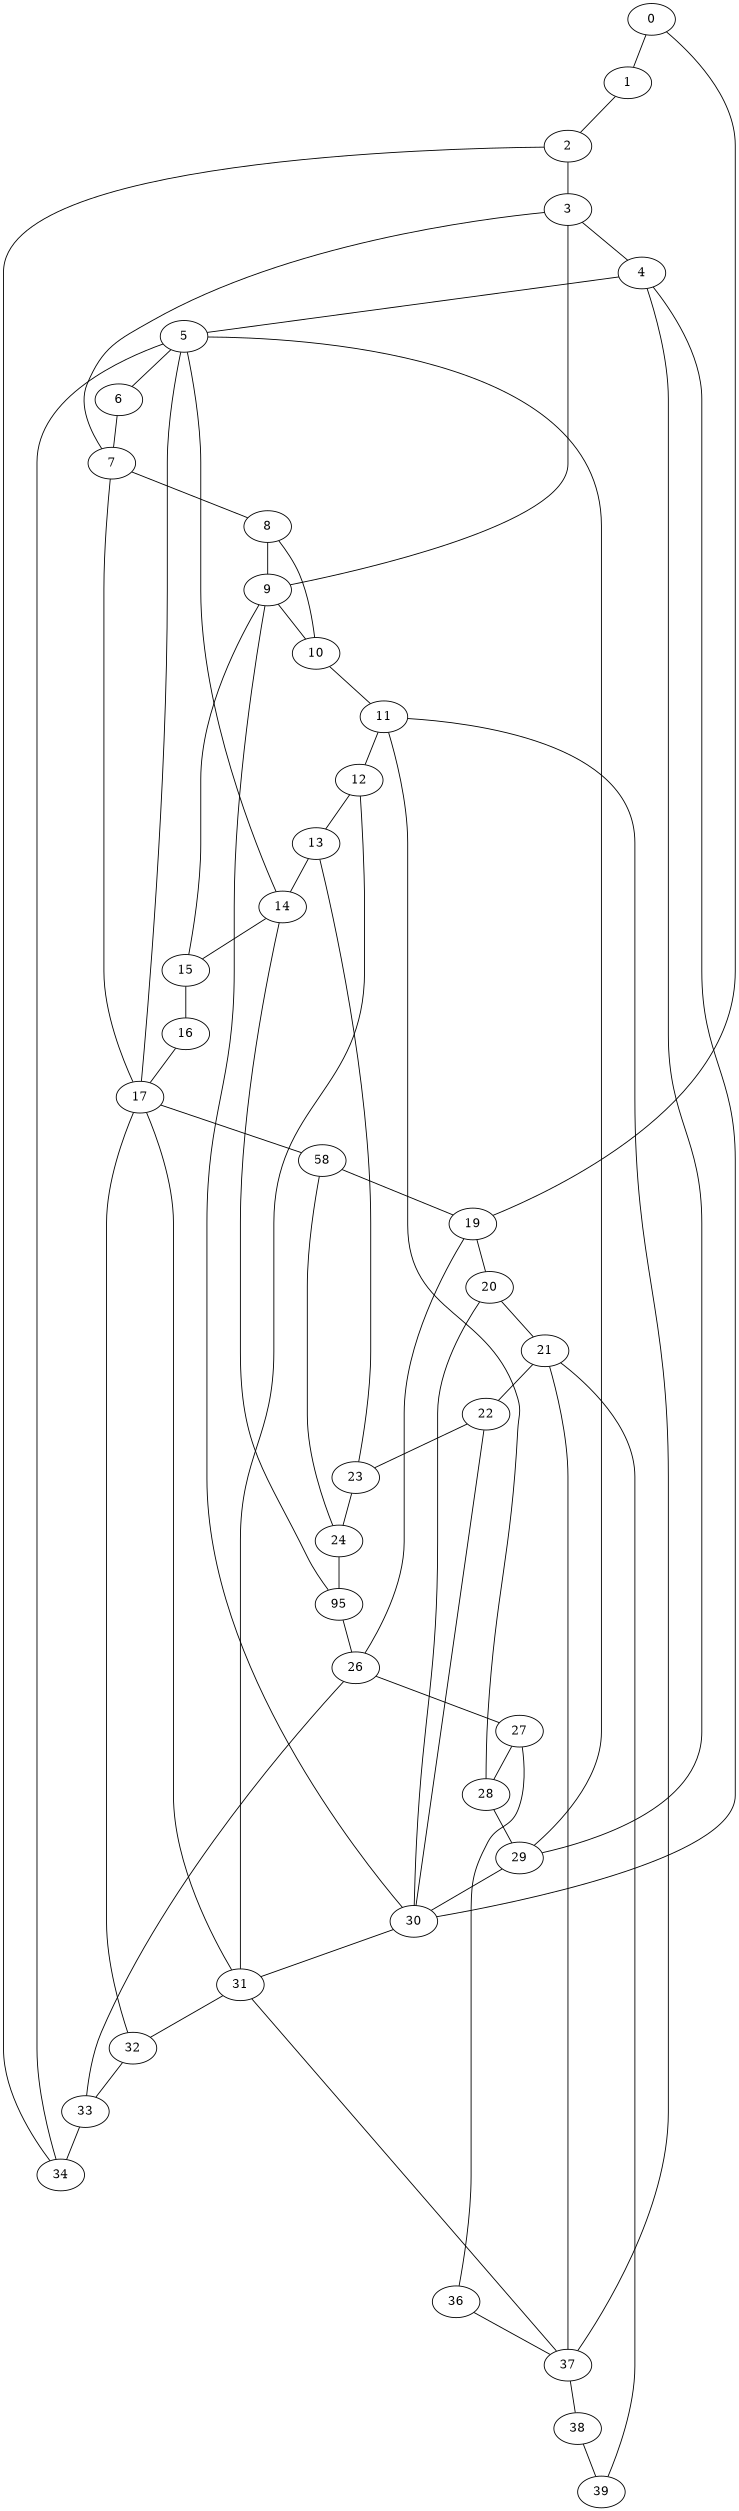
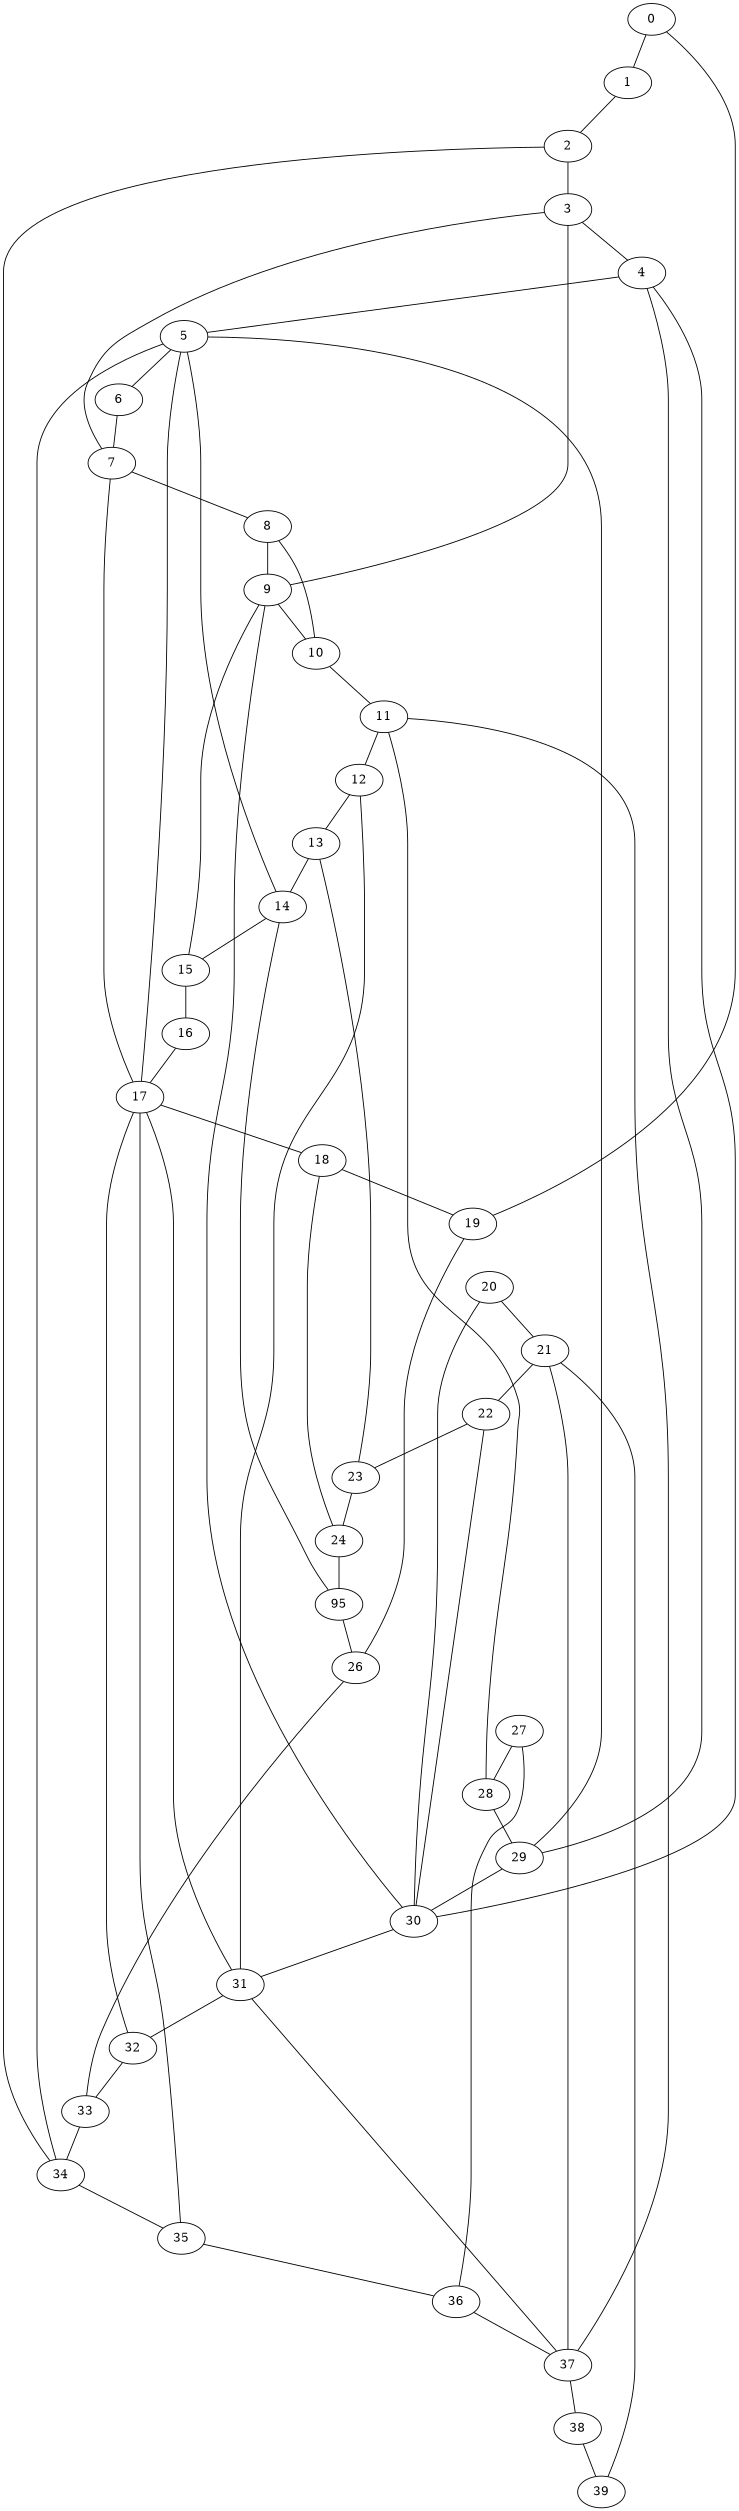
(322, 1161) -> (322, 1161)
(481, 1256) -> none
(438, 1700) -> none
none -> (181, 2238)
